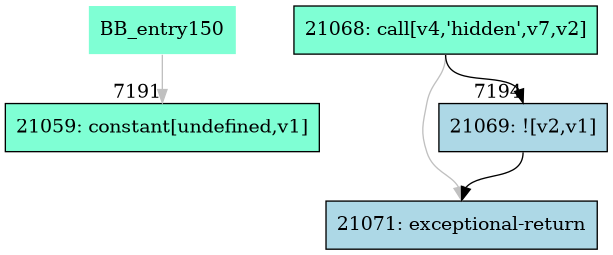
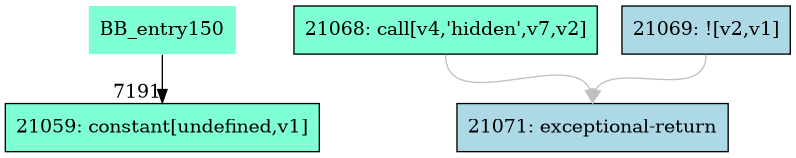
(162, 72) -> (162, 72)
(477, 78) -> none
(499, 175) -> (656, 79)
